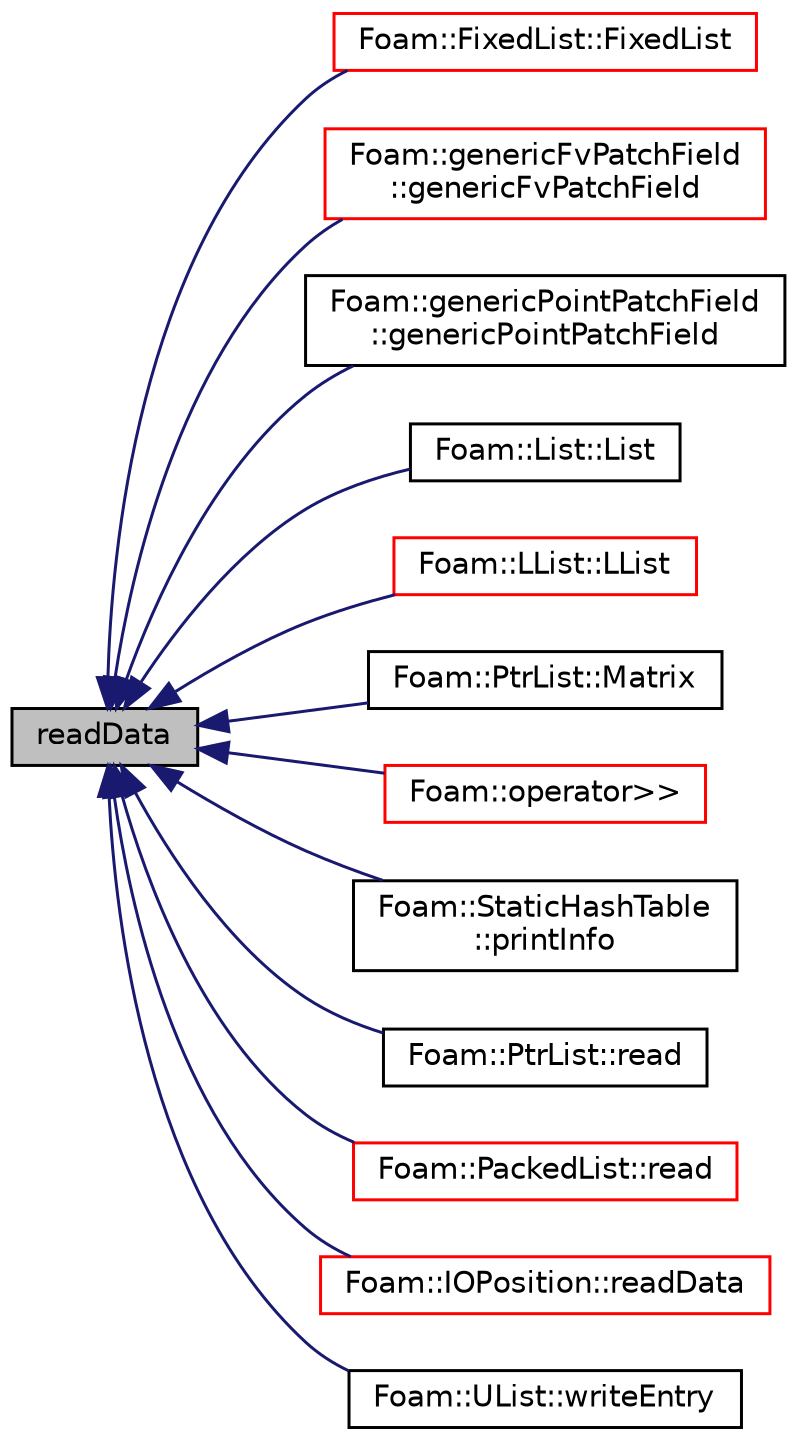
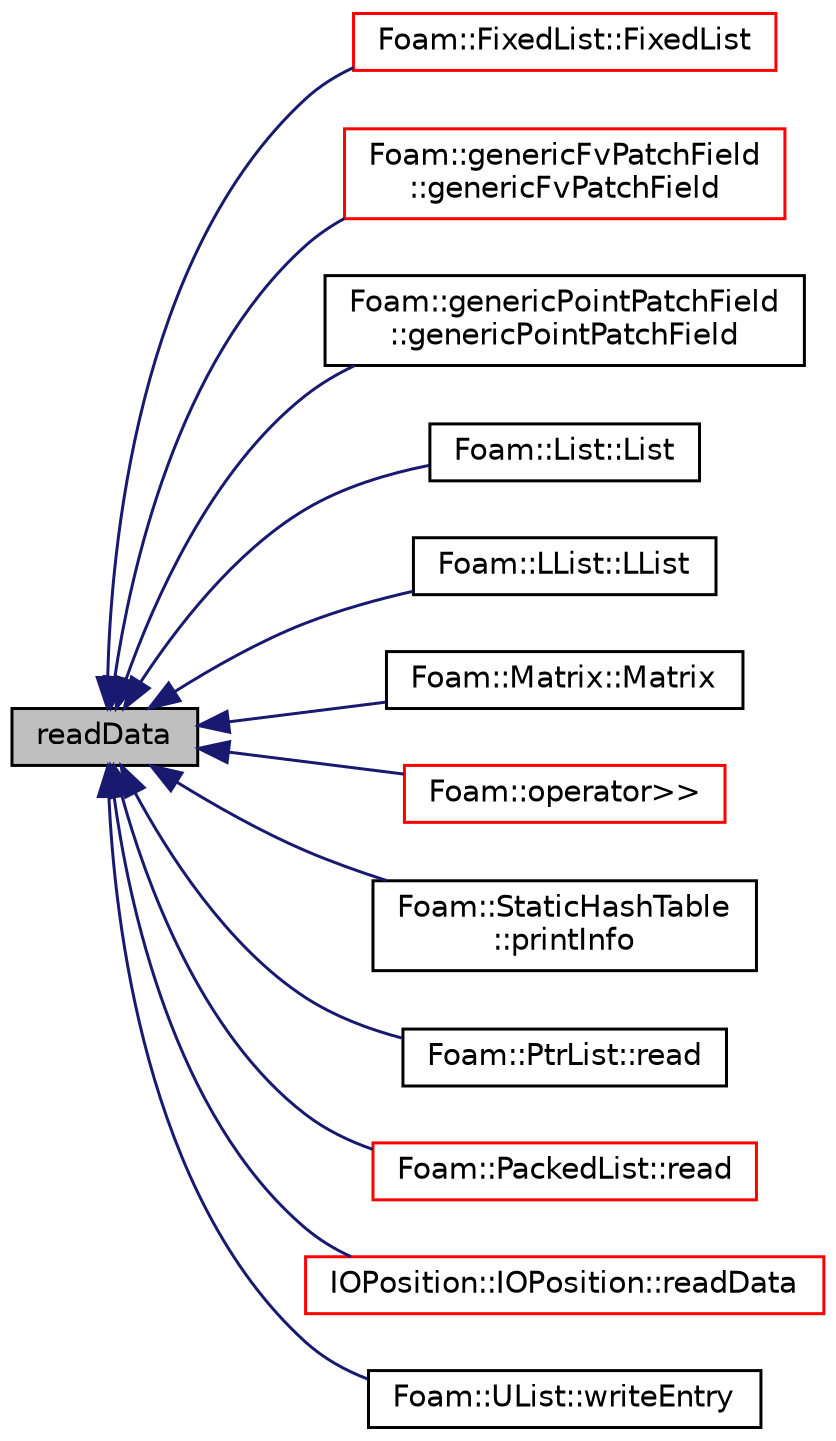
(545, 566) -> (565, 566)
(545, 680) -> (565, 680)
(545, 1285) -> (565, 1285)
